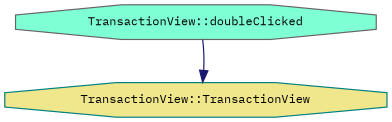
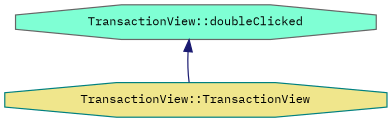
(204, 55) -> (188, 67)
